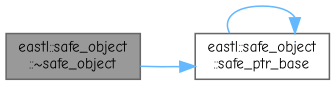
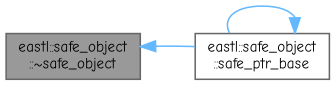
(160, 67) -> (175, 46)
